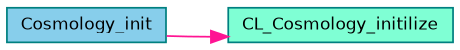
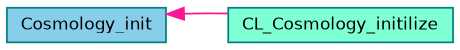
(189, 37) -> (206, 13)
